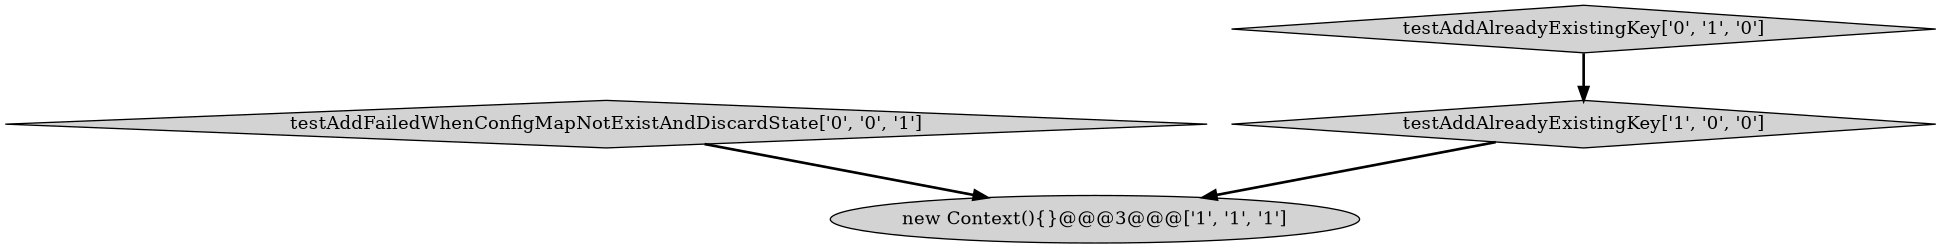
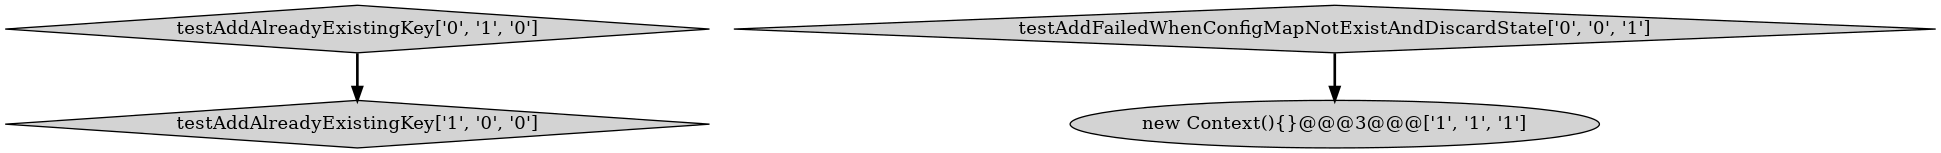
(1356, 169) -> none
